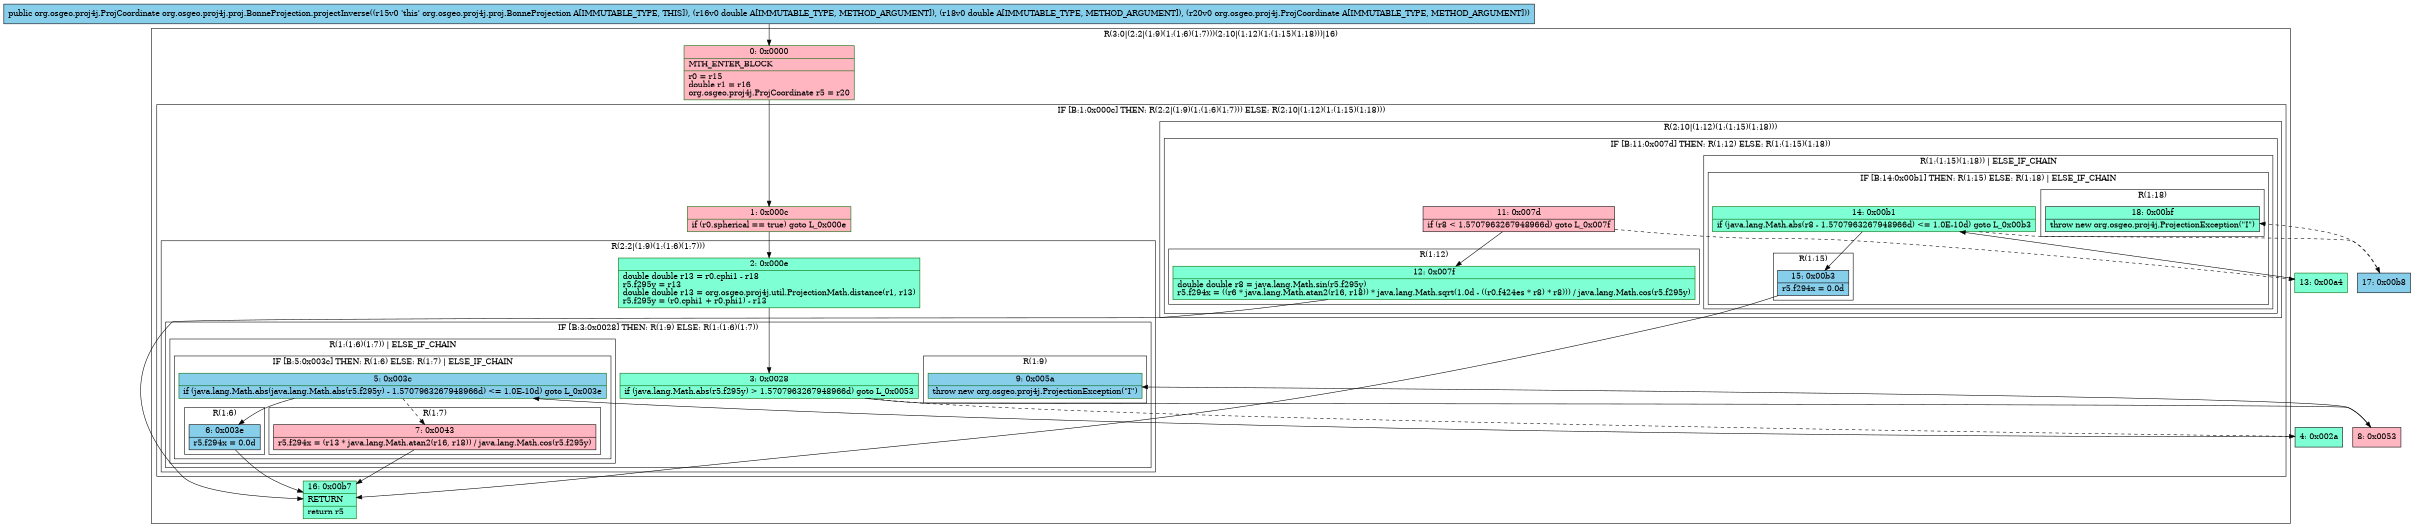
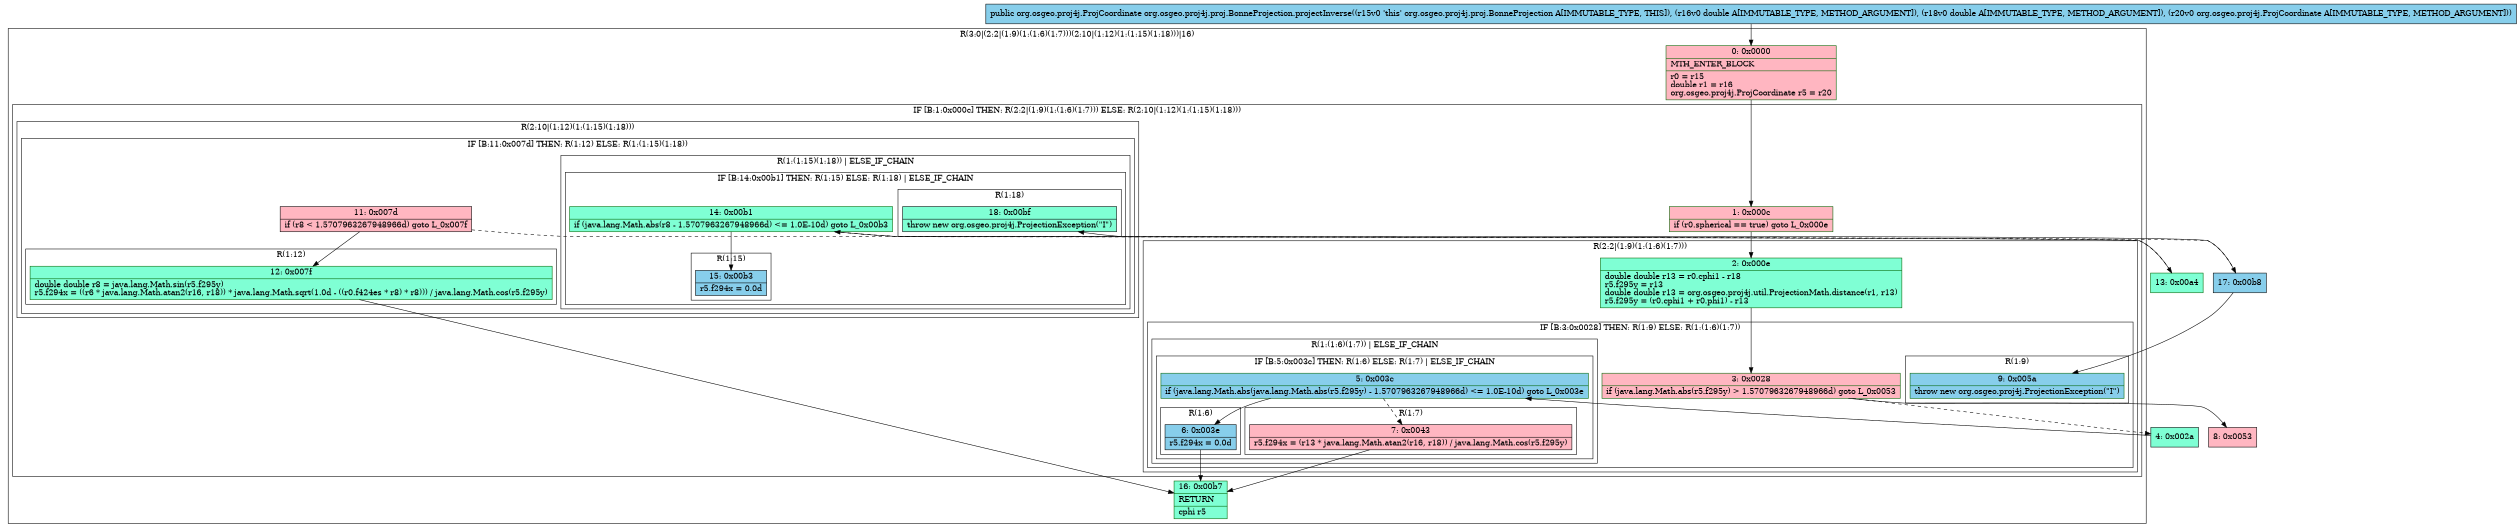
(2330, 233) -> (1668, 237)
(769, 386) -> (1751, 386)
(1763, 393) -> (2161, 343)
(1075, 428) -> none
(326, 512) -> (1192, 512)
